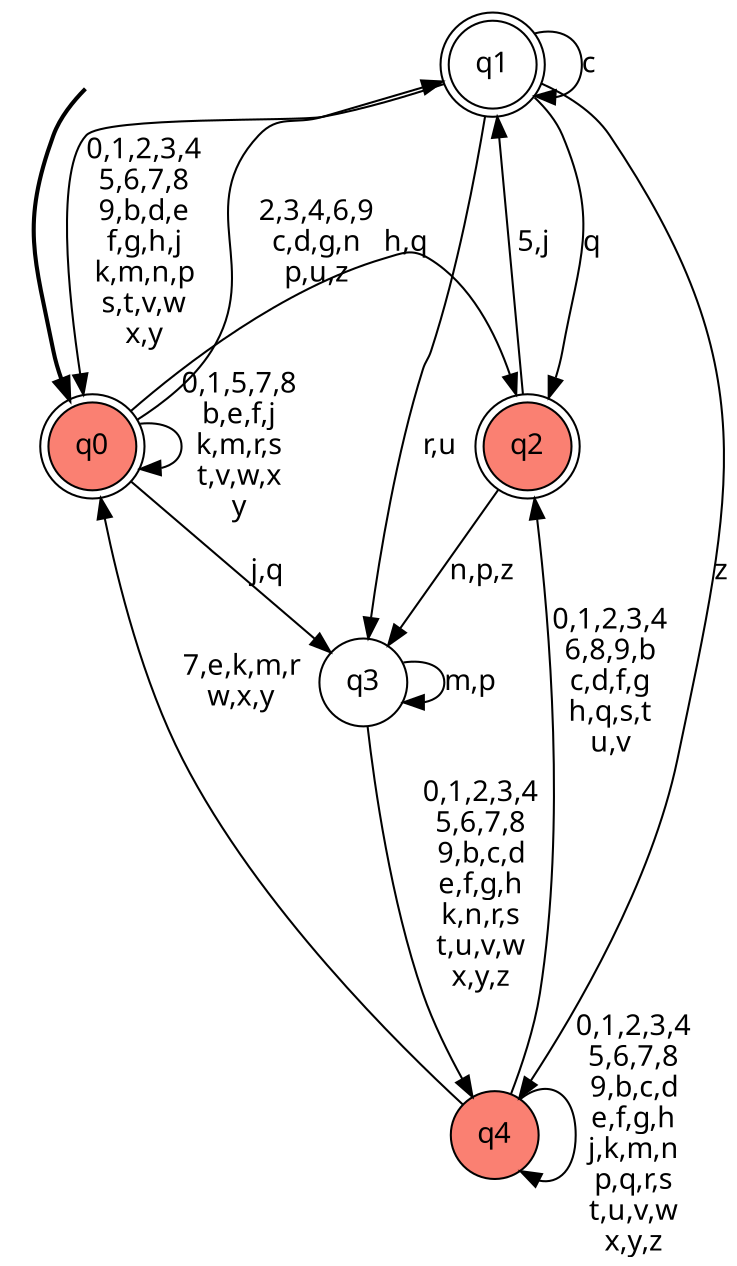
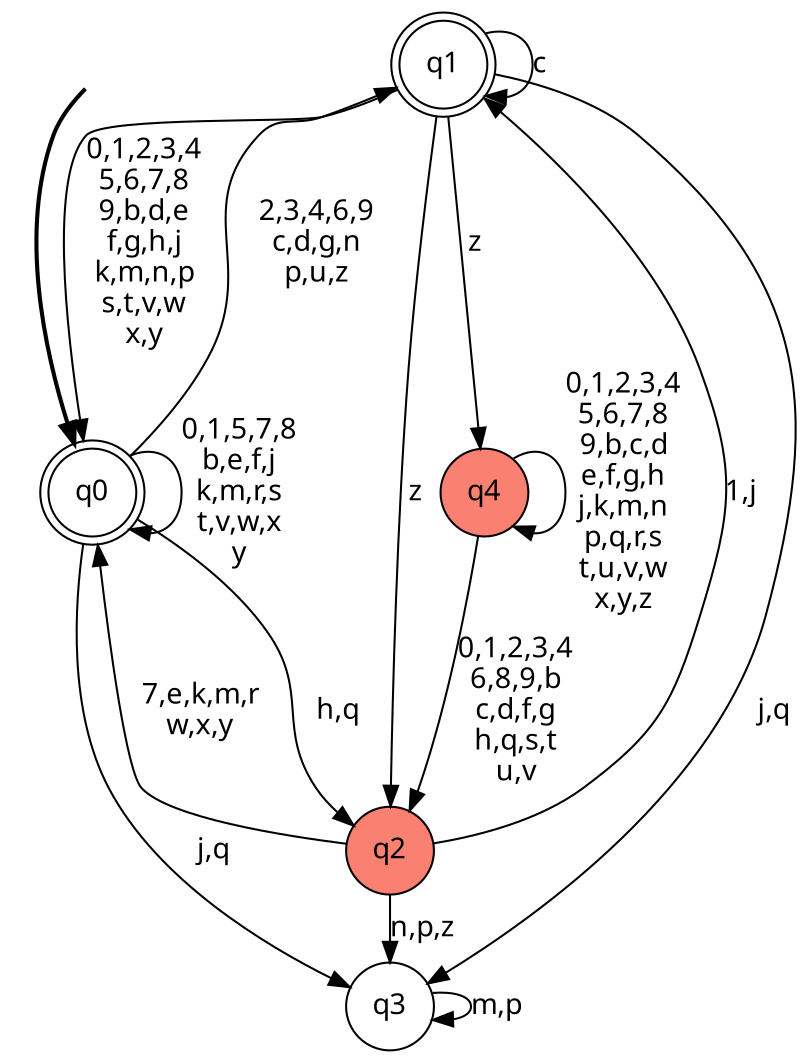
(534, 243) -> (741, 493)
(592, 243) -> (416, 493)
(92, 446) -> (92, 493)
(440, 446) -> (774, 711)
(528, 446) -> (390, 851)
(232, 842) -> (139, 782)
(399, 907) -> none
